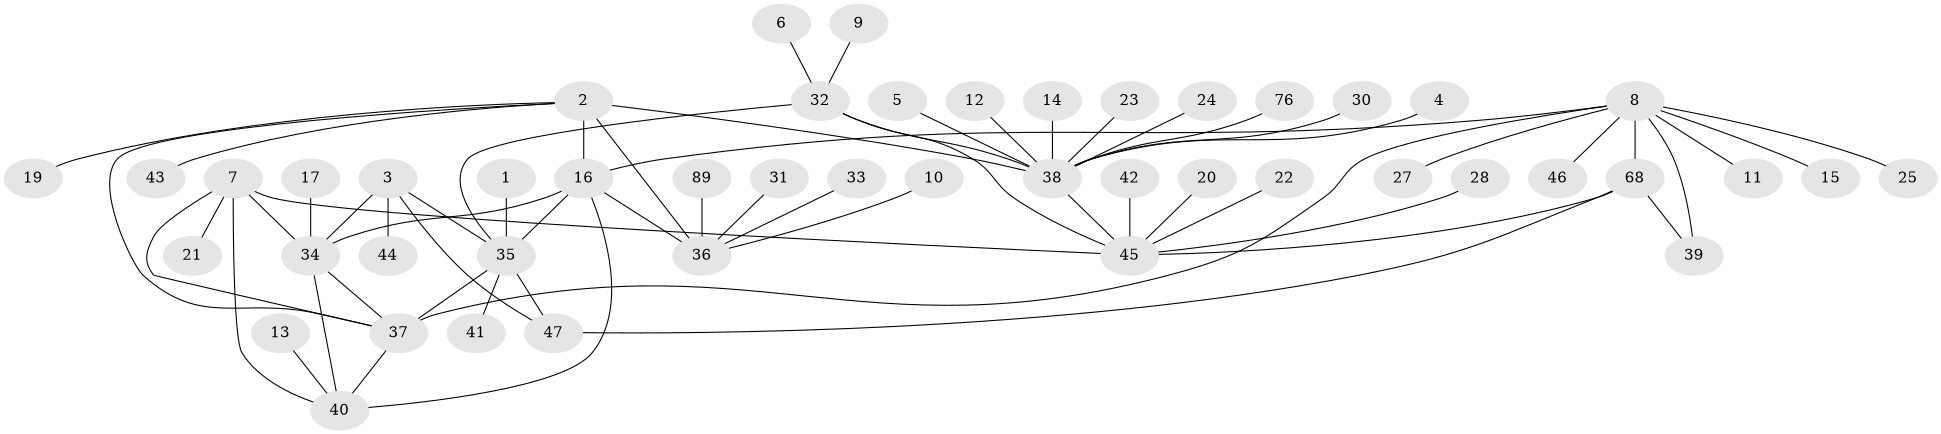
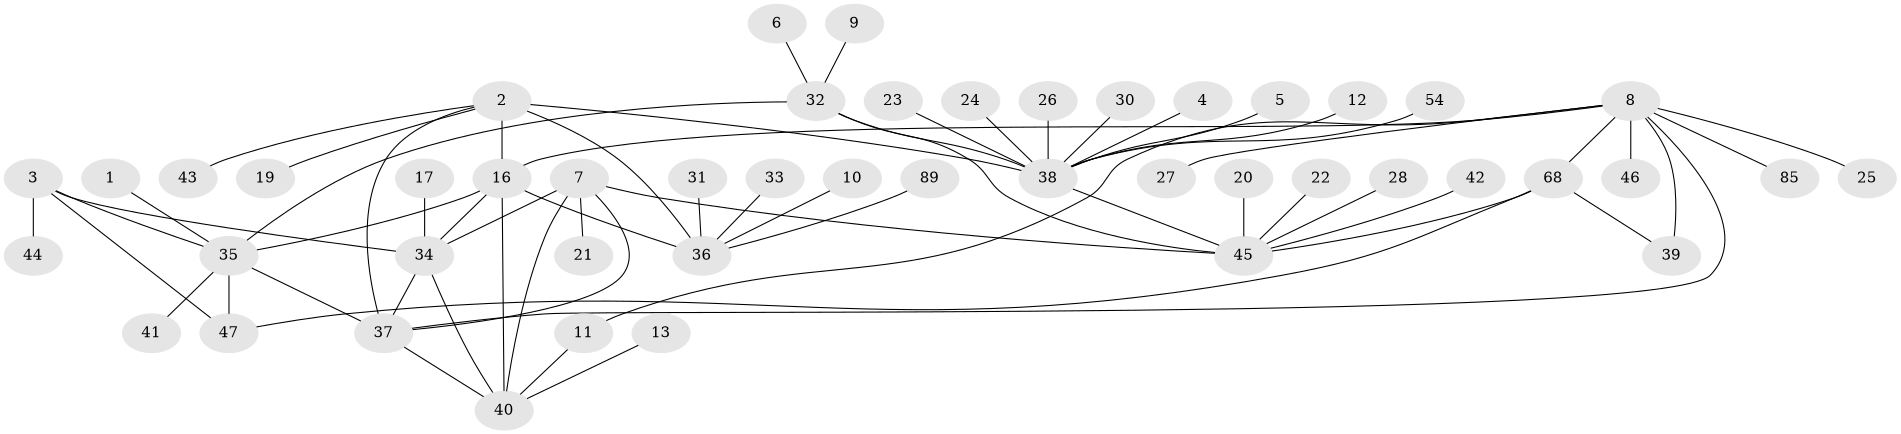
(1052, 101) -> (1435, 101)
(1285, 101) -> (1048, 101)
(1831, 178) -> (1790, 178)
none -> (544, 372)
